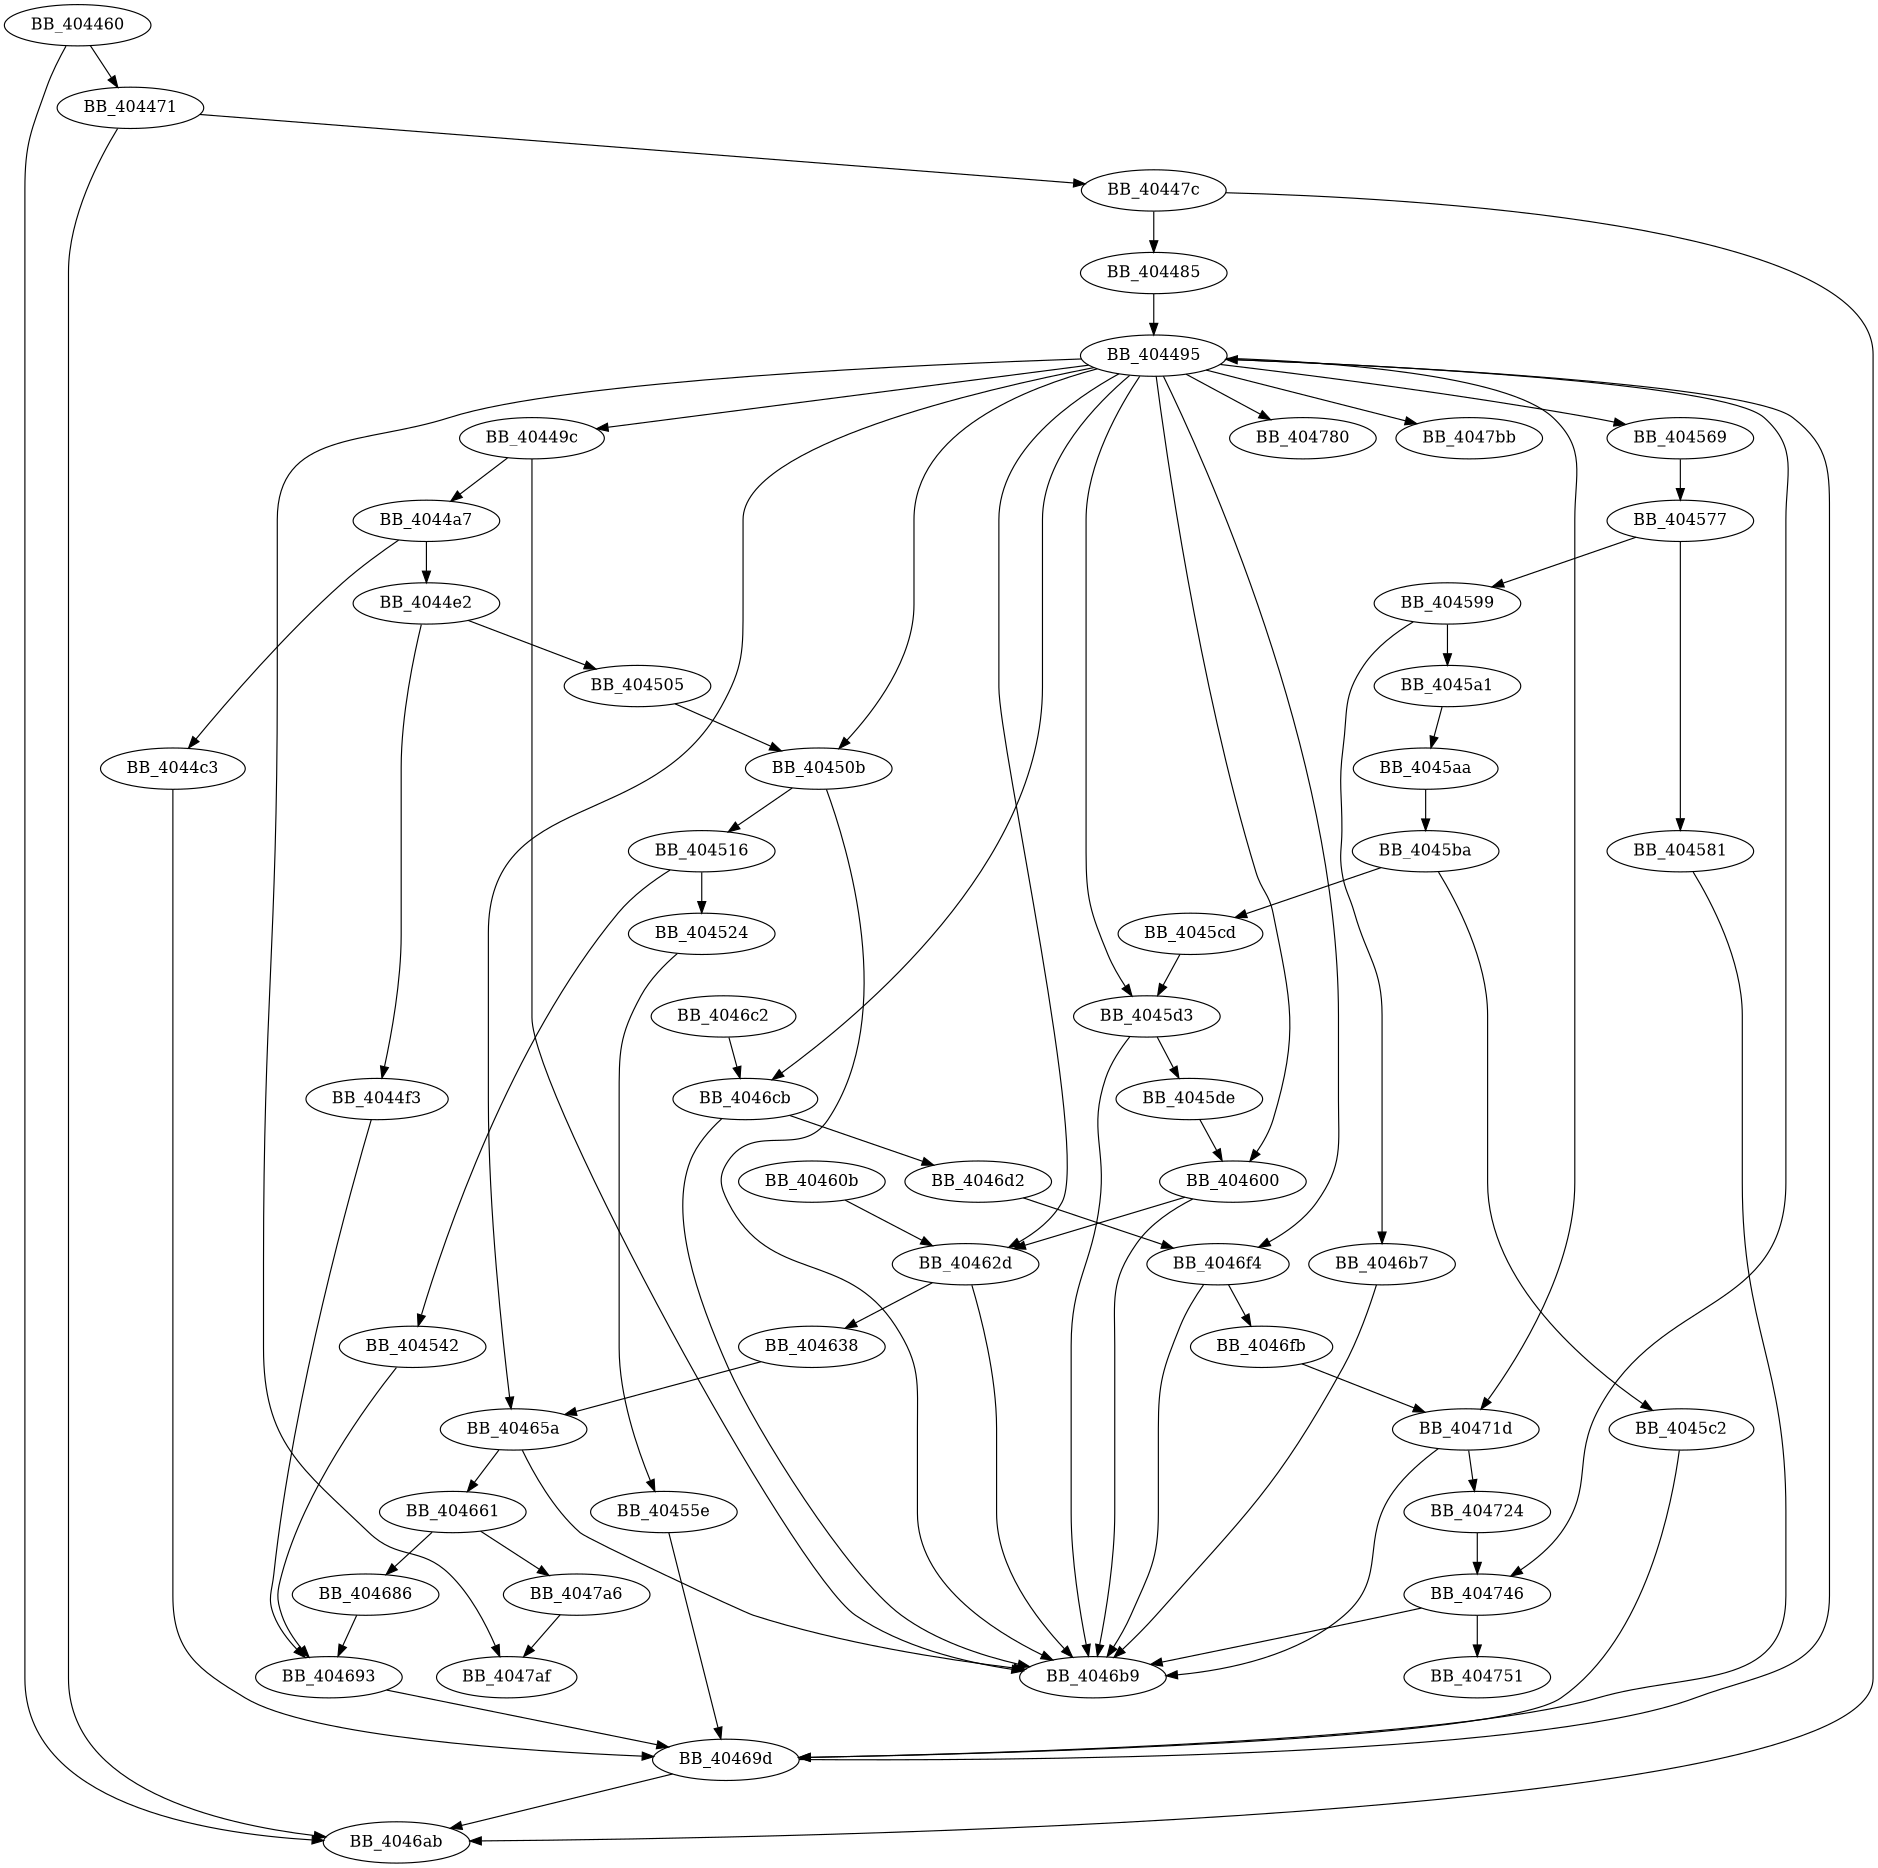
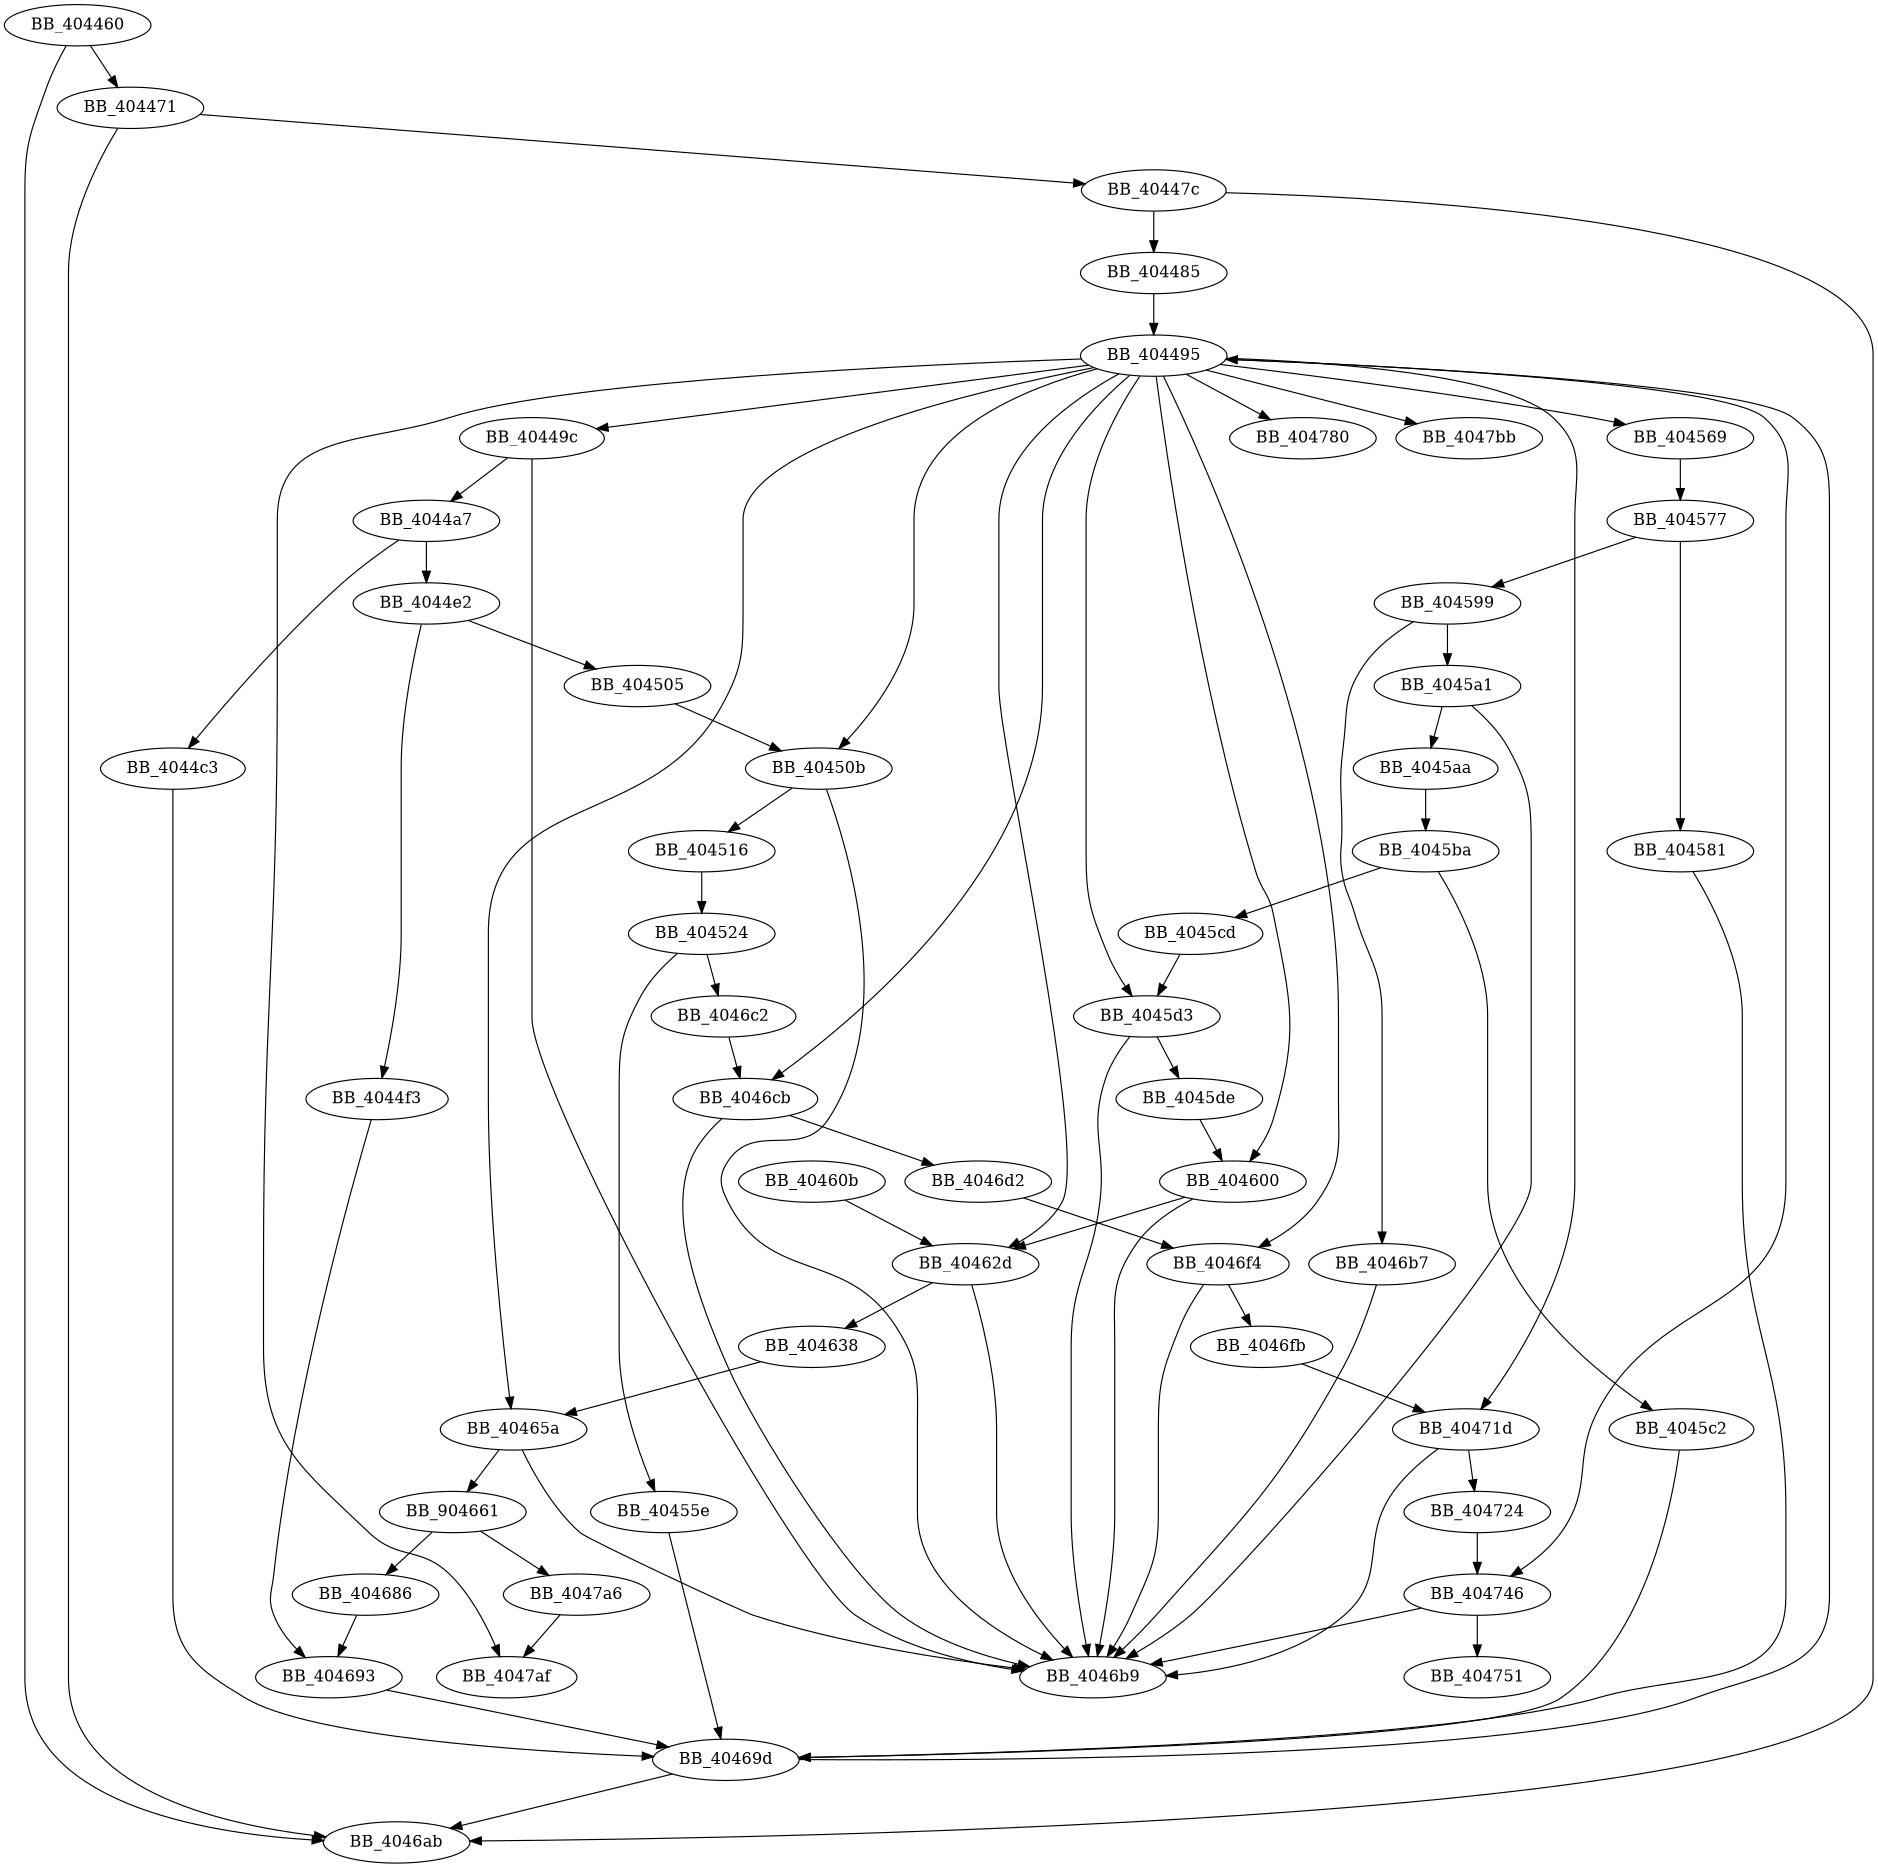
none -> (711, 970)
none -> (1519, 1215)
(413, 1347) -> none
(453, 1512) -> (453, 1512)
